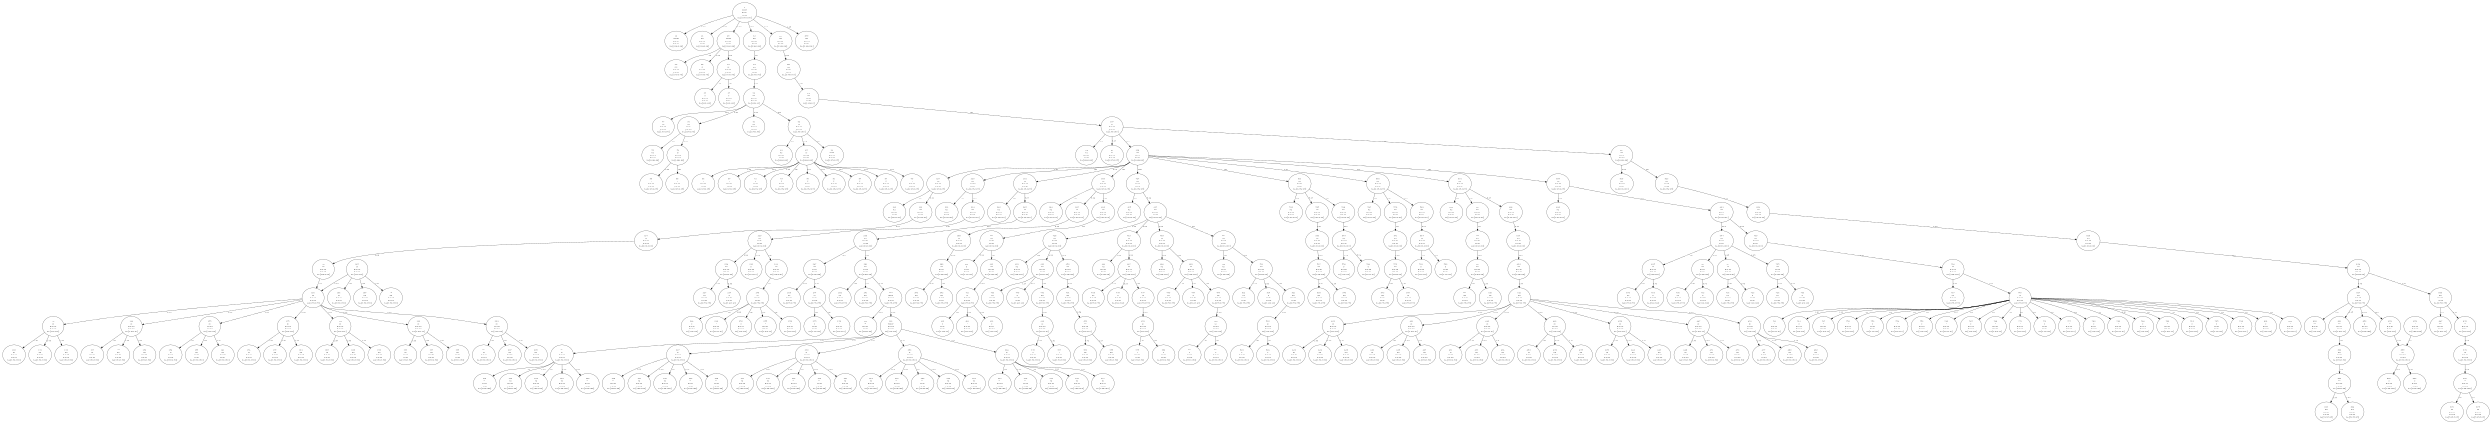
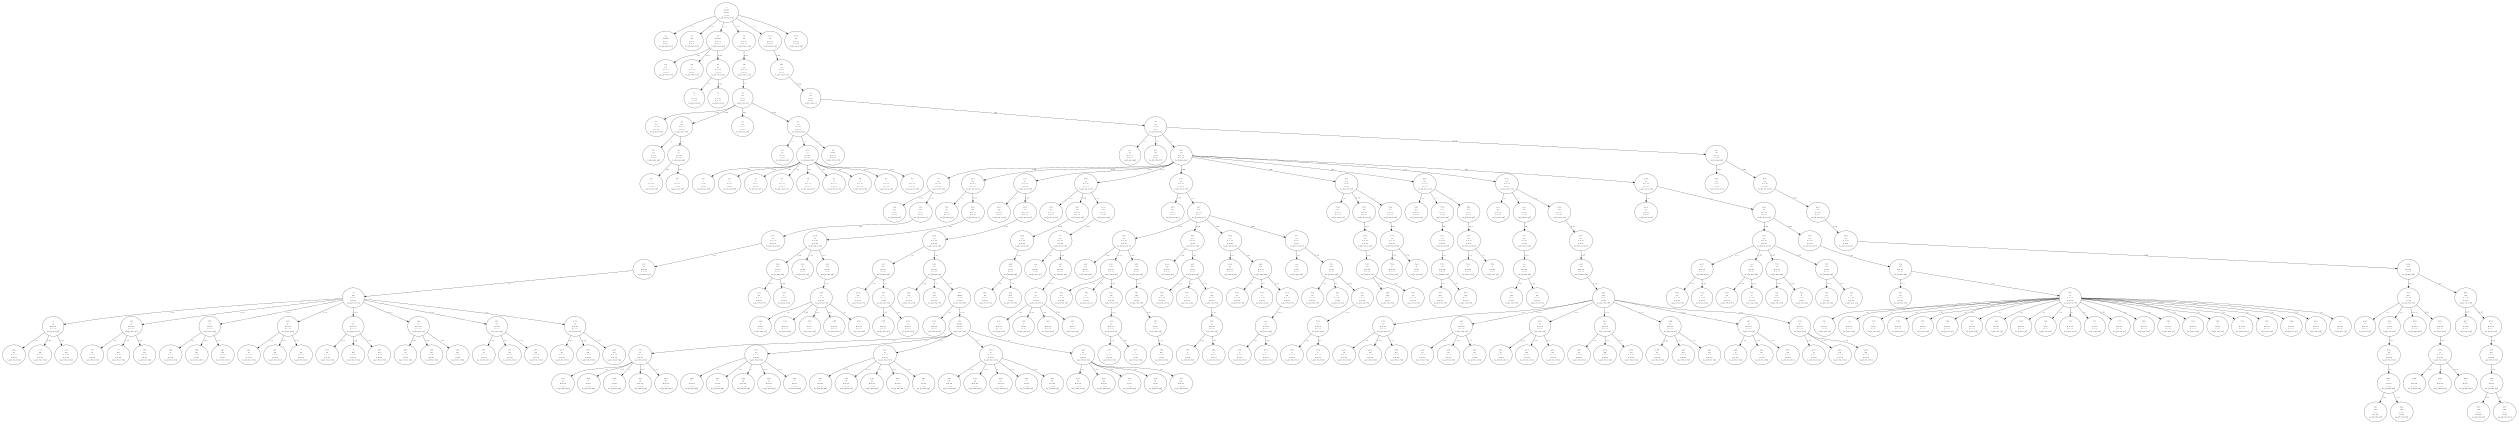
(335, 282) -> (321, 312)
none -> (1024, 326)
(2409, 340) -> (2440, 368)
(1085, 355) -> none
